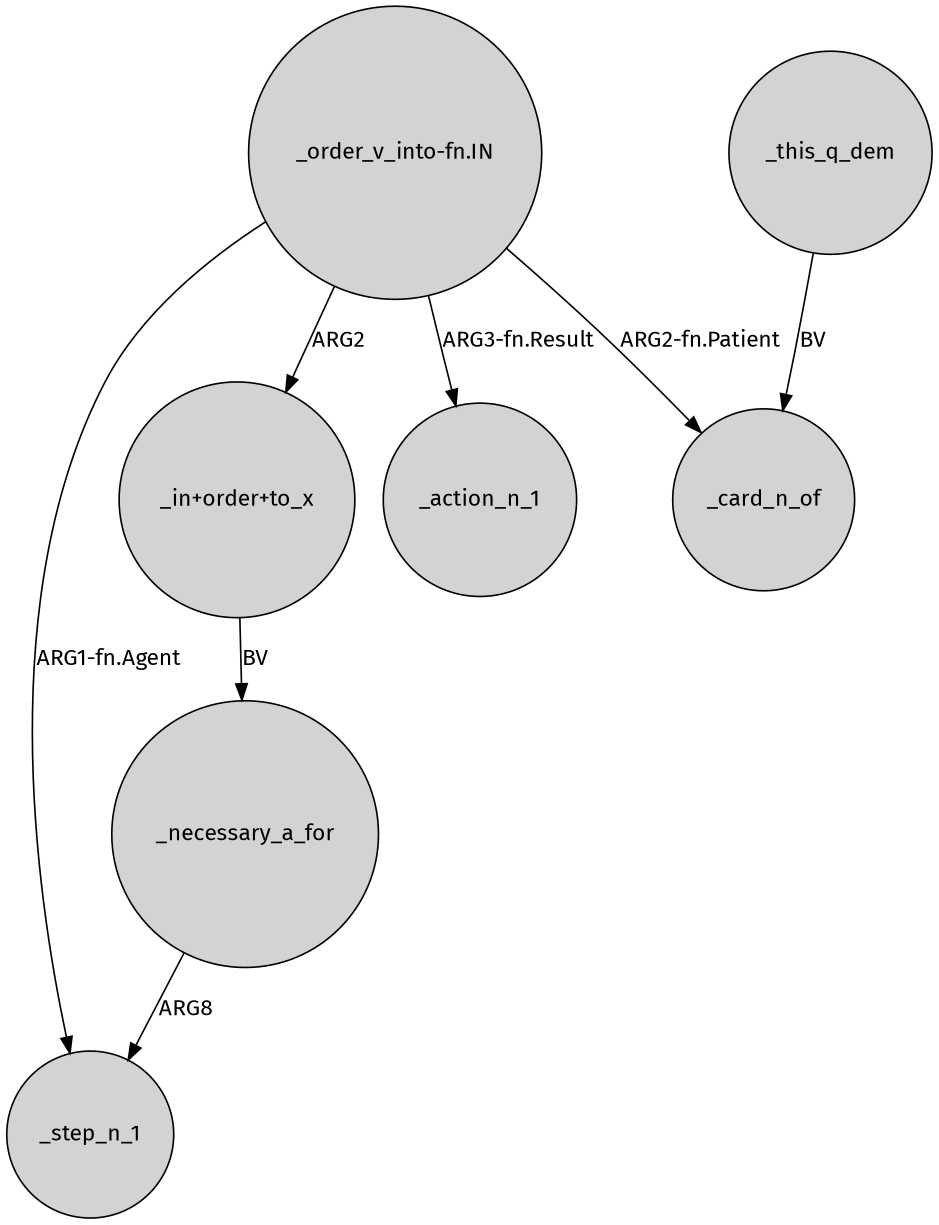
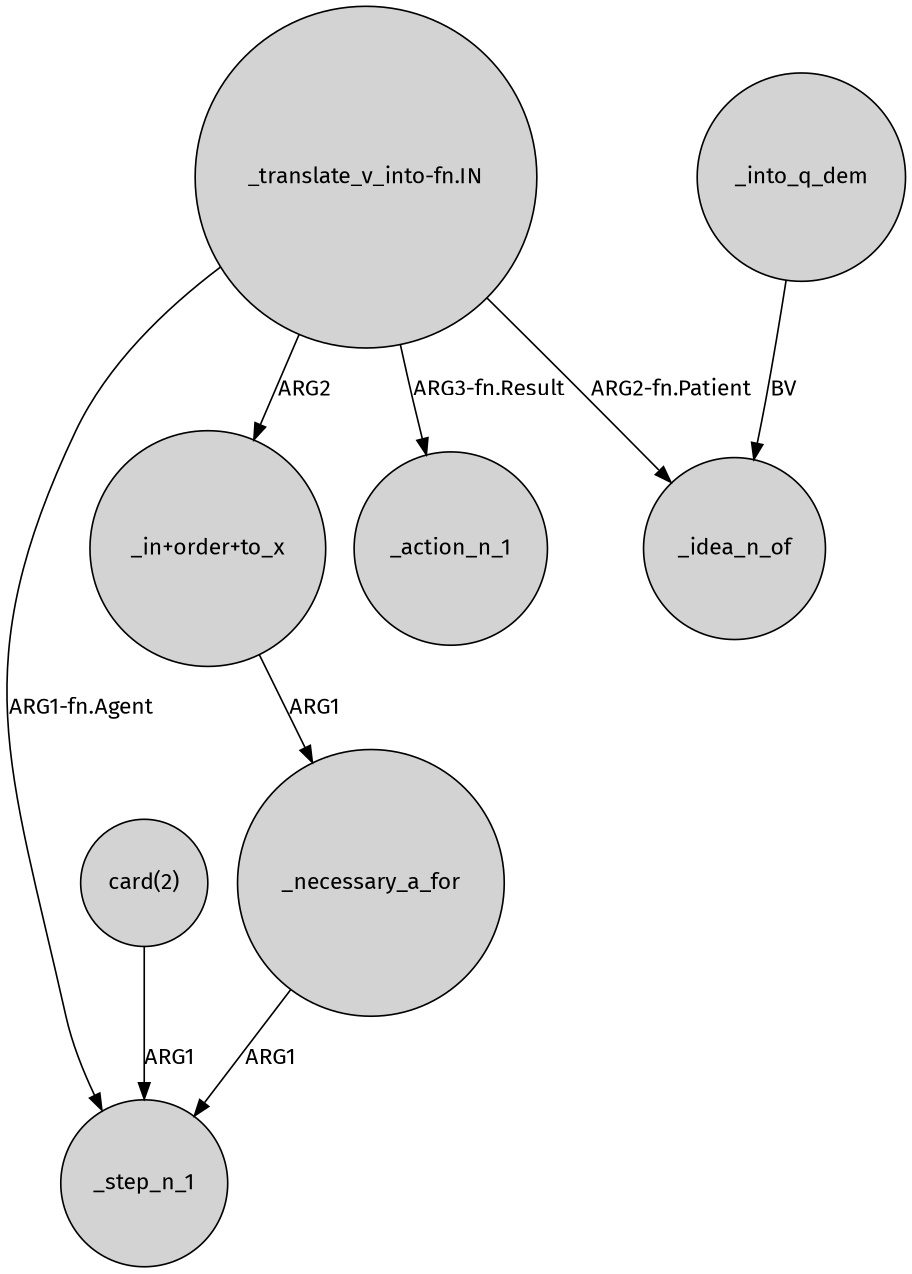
(395, 153) -> (366, 177)
(831, 153) -> (801, 177)
(764, 500) -> (735, 549)
(255, 659) -> (315, 708)
none -> (144, 883)
(186, 1009) -> (271, 1058)
